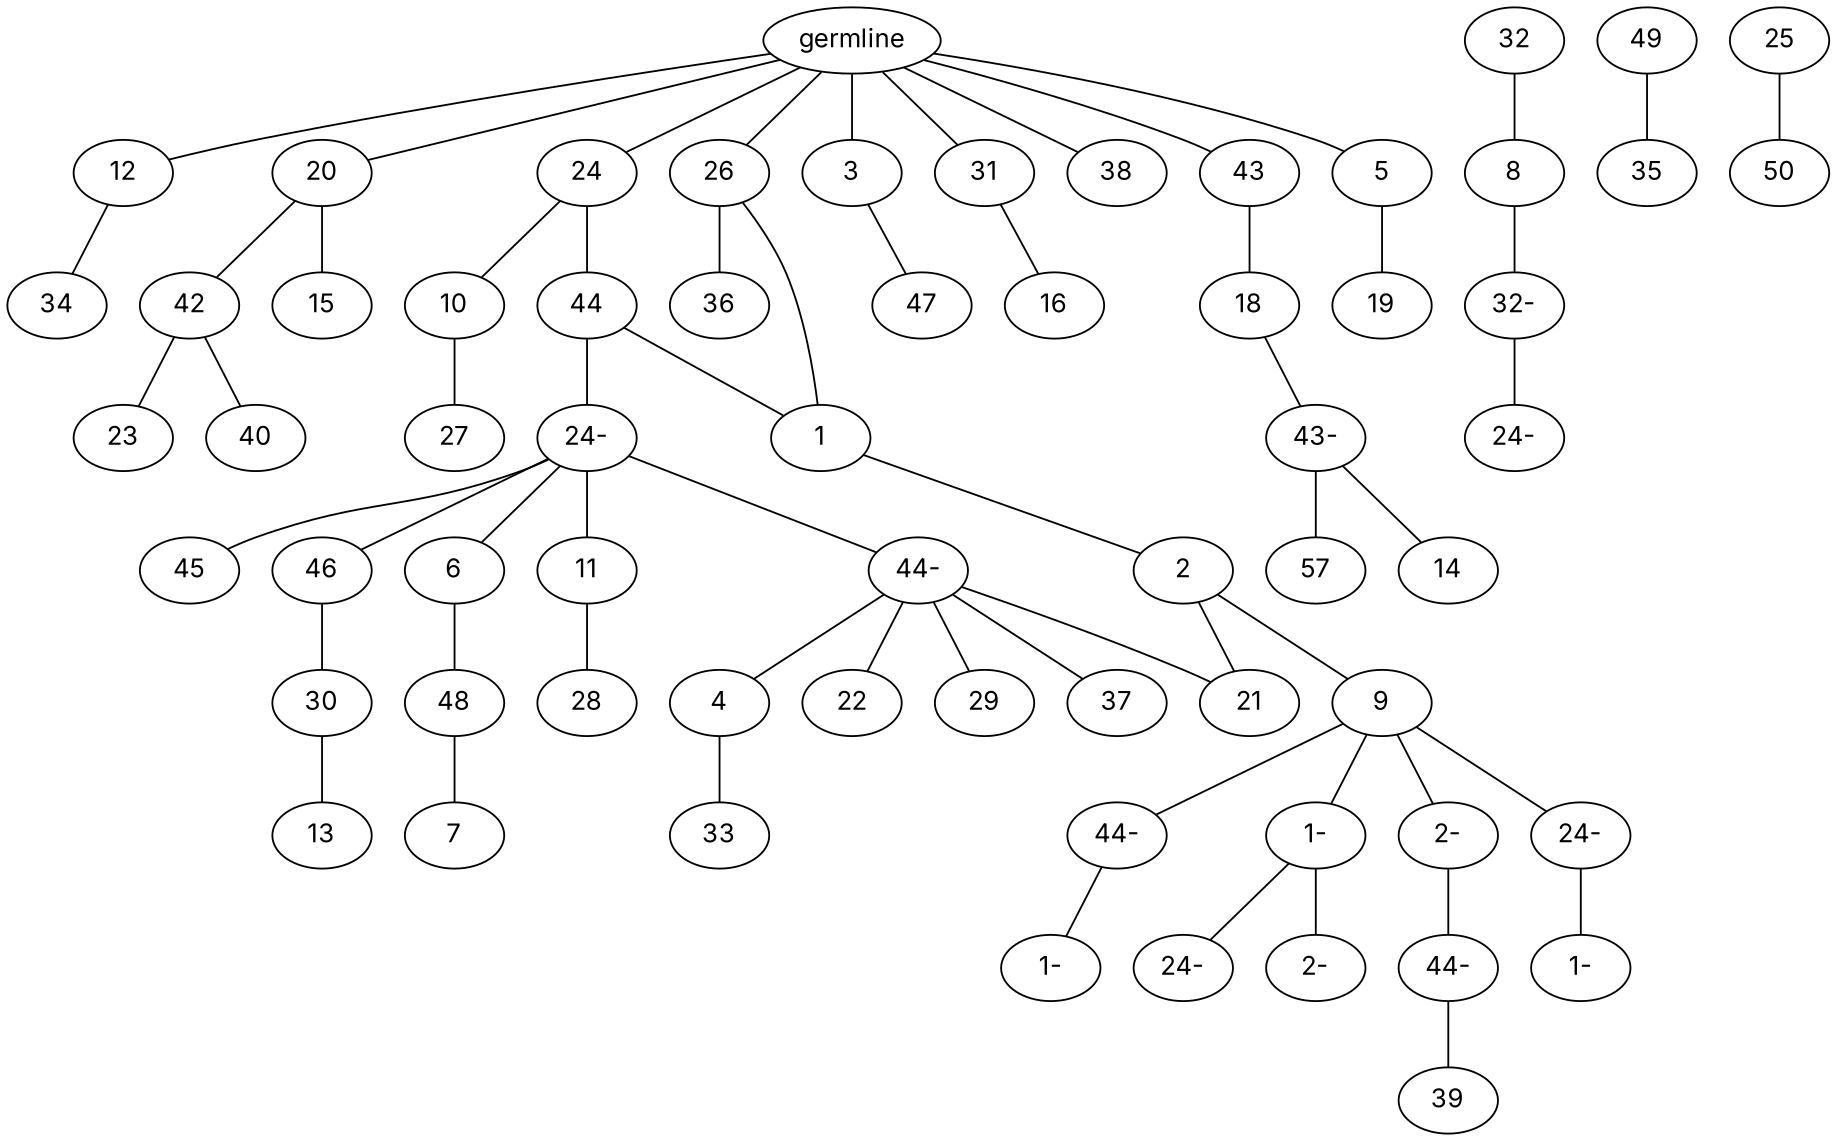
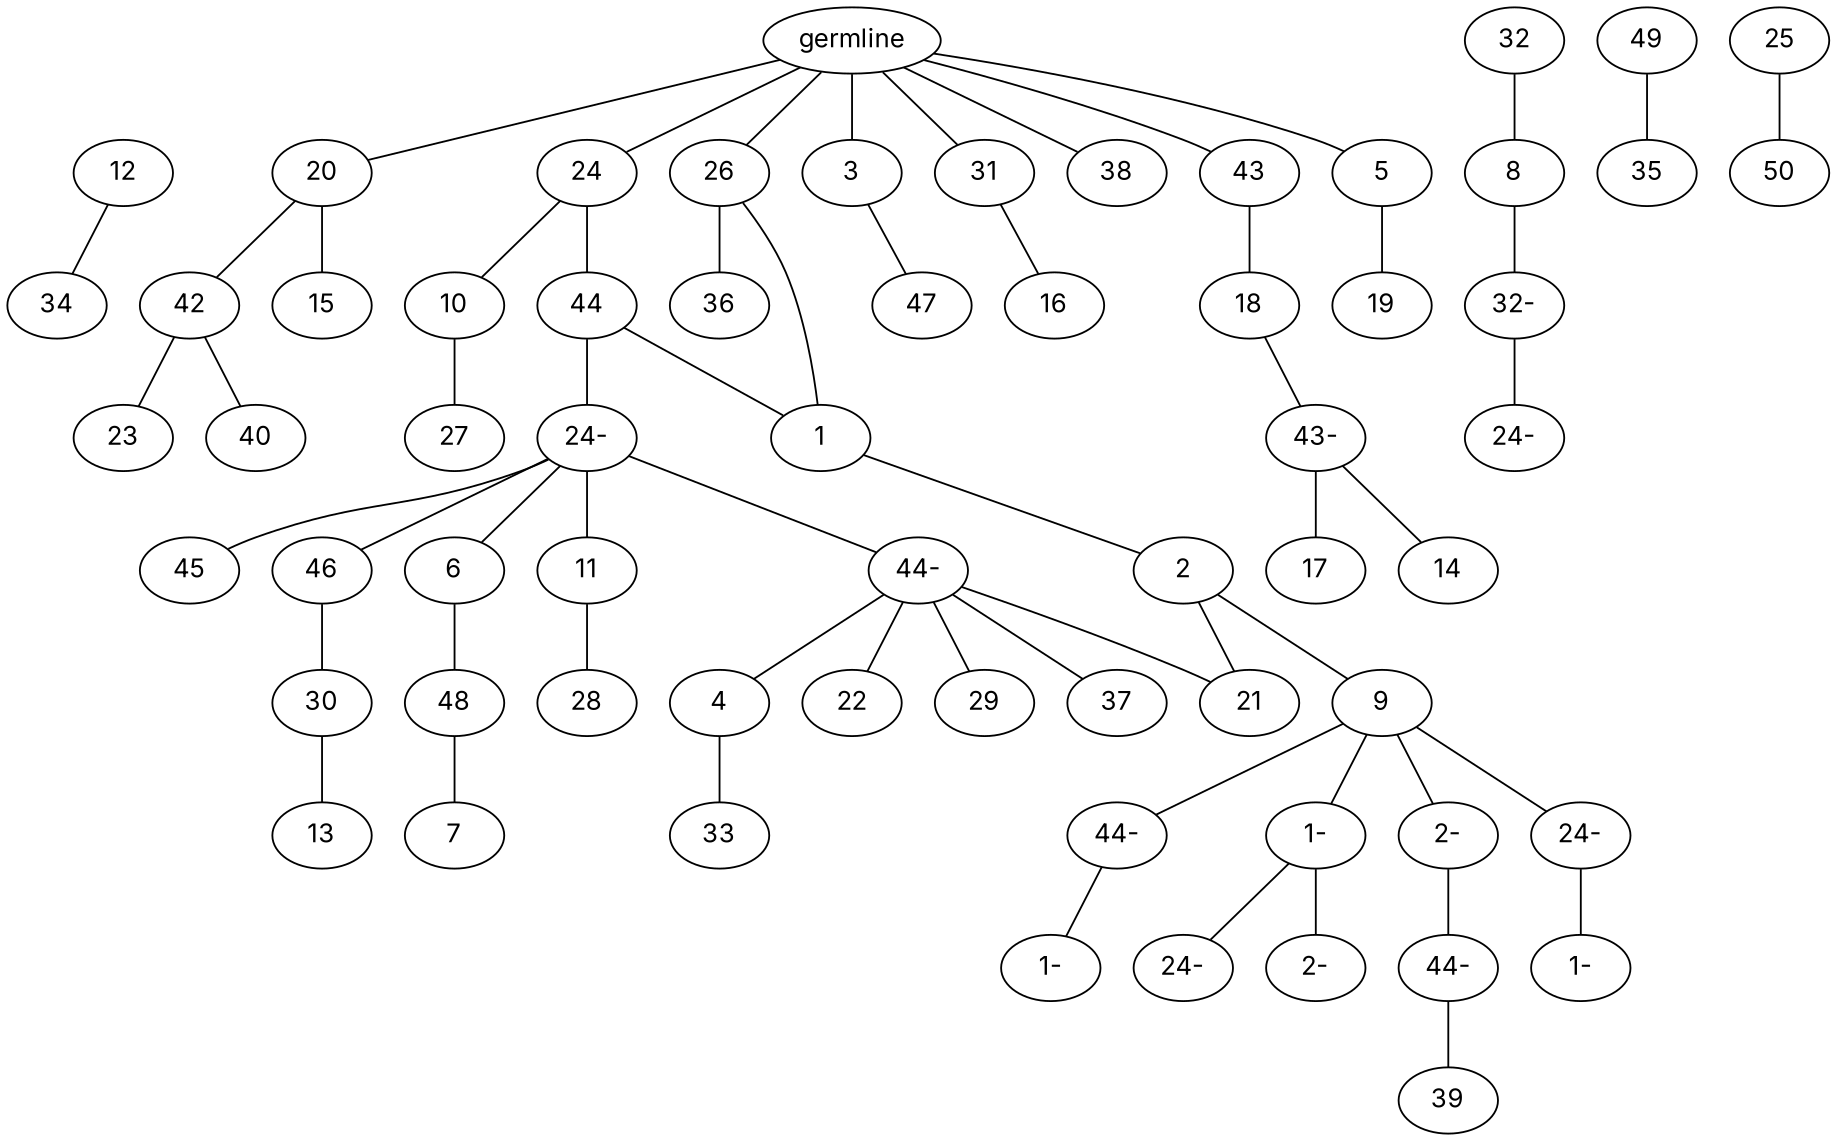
(469, 101) -> none
(1316, 570) -> (1316, 570)
